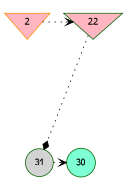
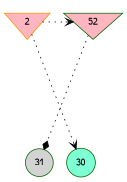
(93, 22) -> (93, 22)
(56, 163) -> (53, 88)
